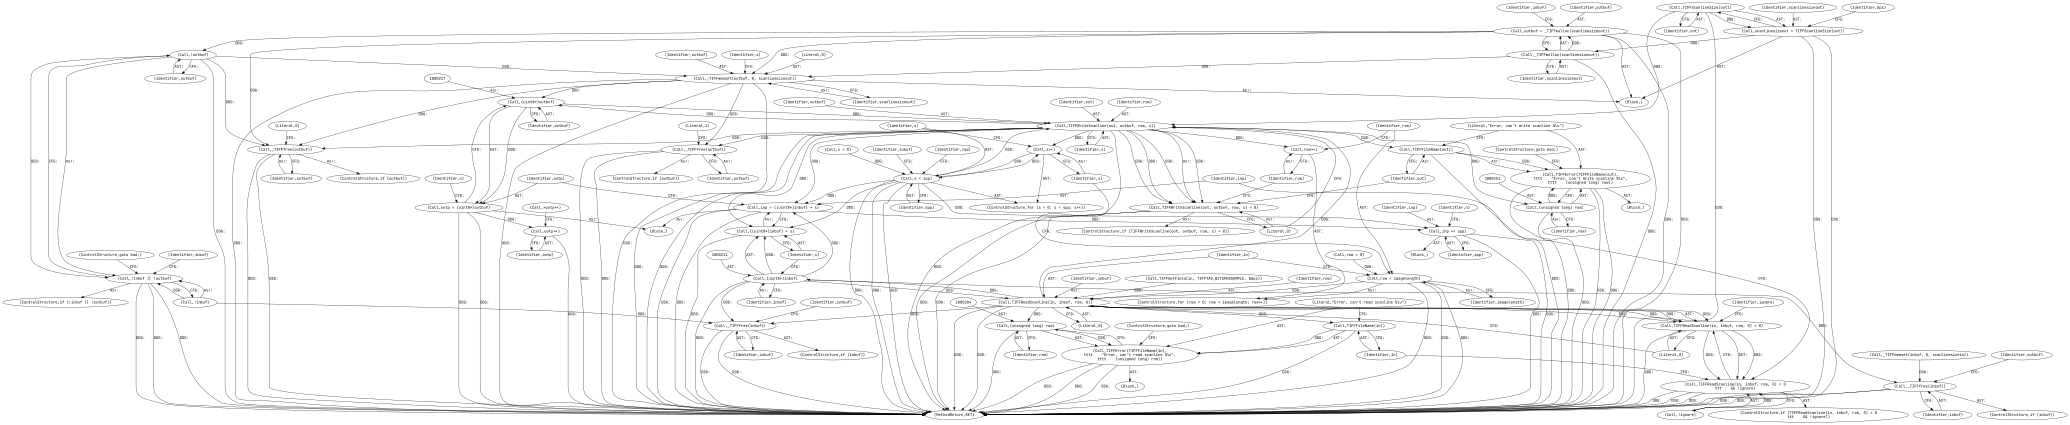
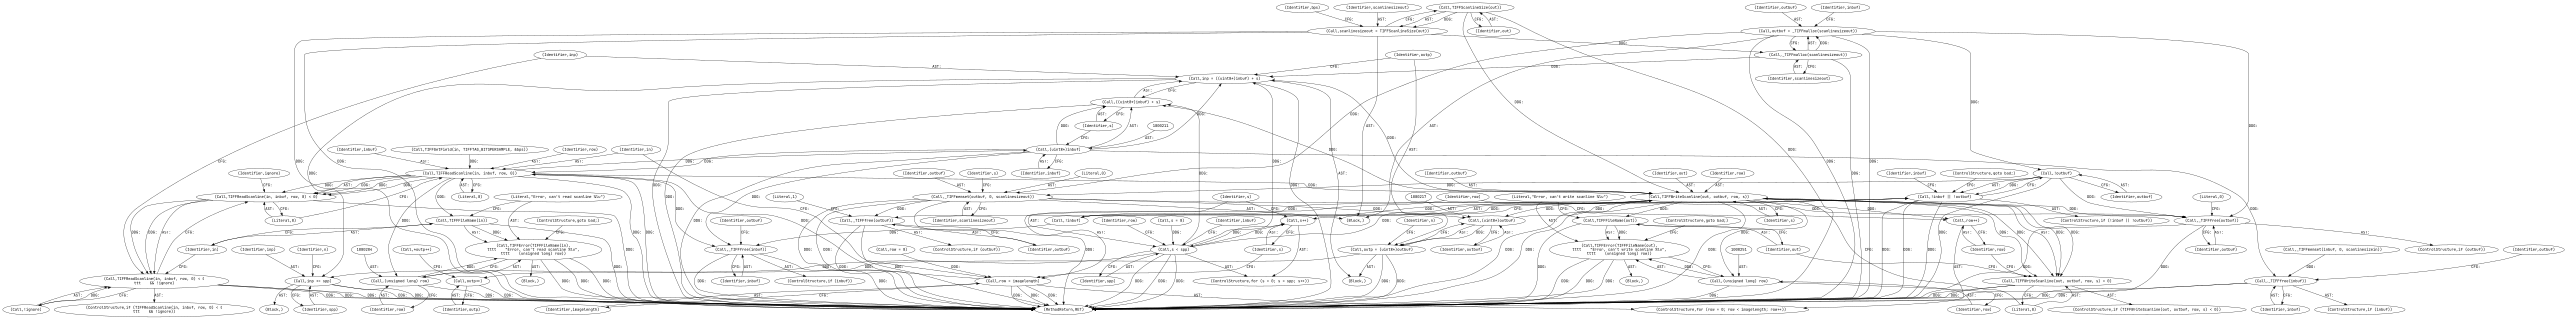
(1160, 67) -> (1516, 67)
